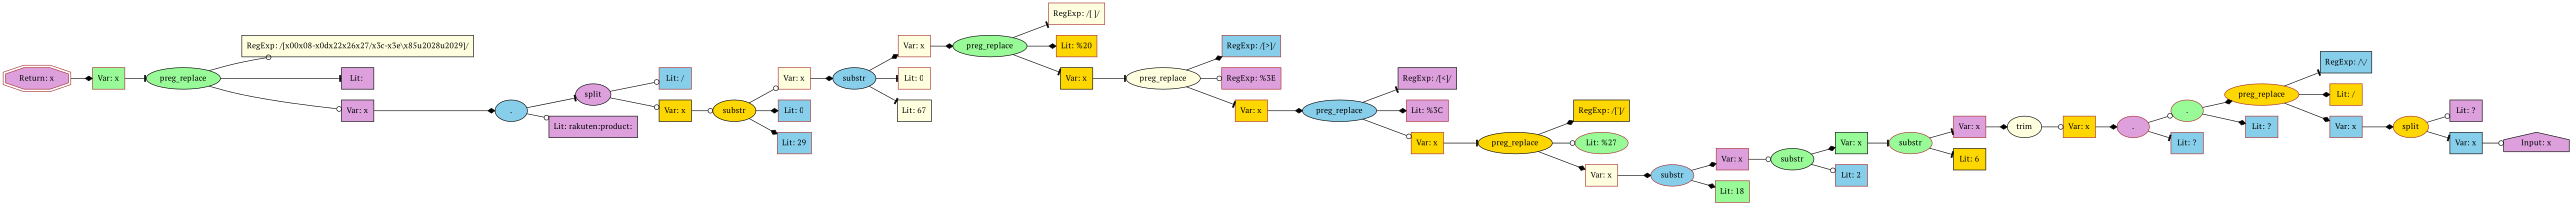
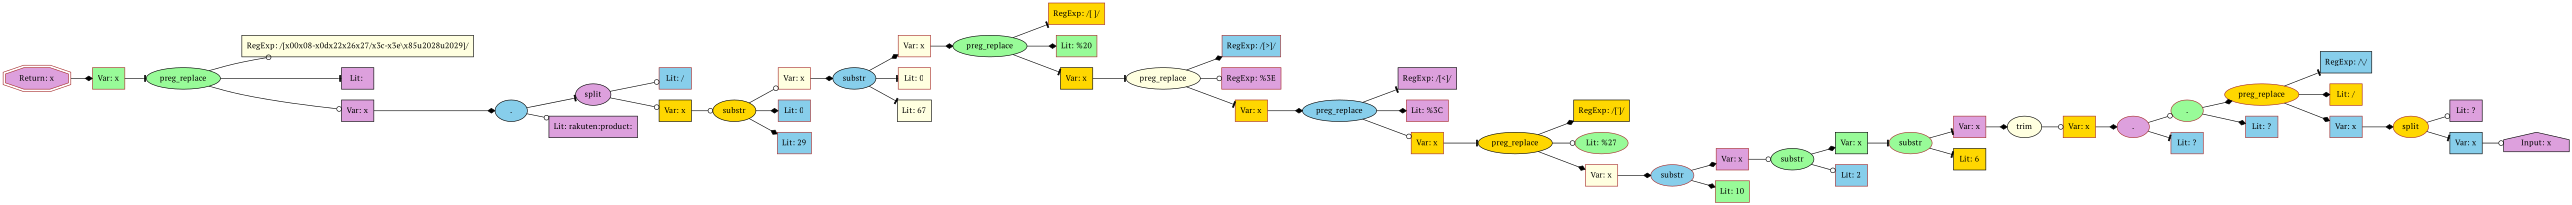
(1077, 14) -> (1077, 14)
(1077, 46) -> (1077, 46)
(1732, 192) -> (1732, 192)
